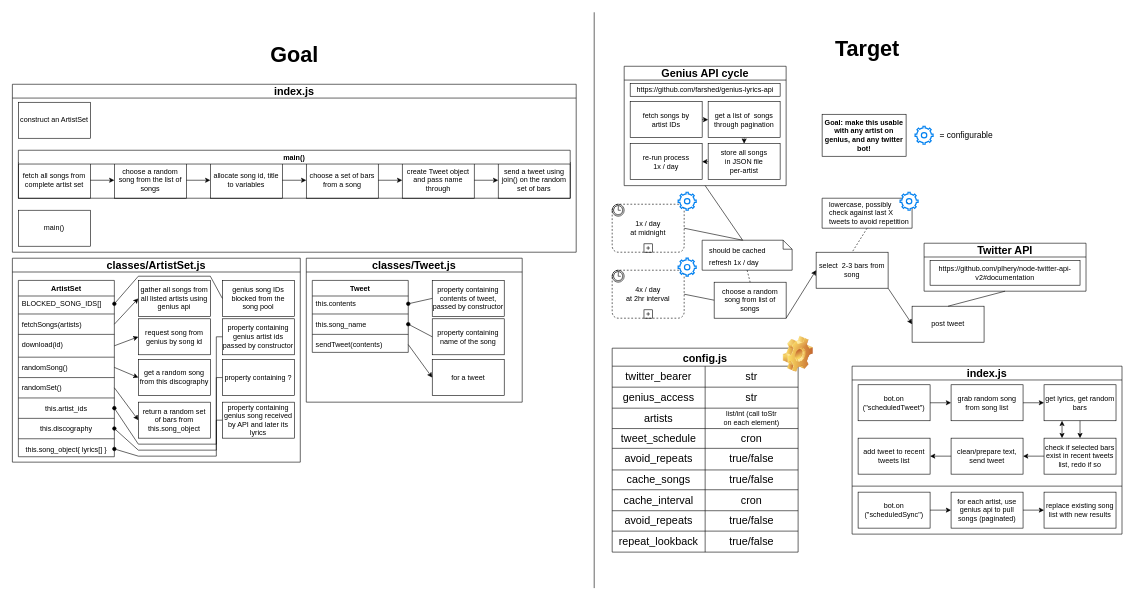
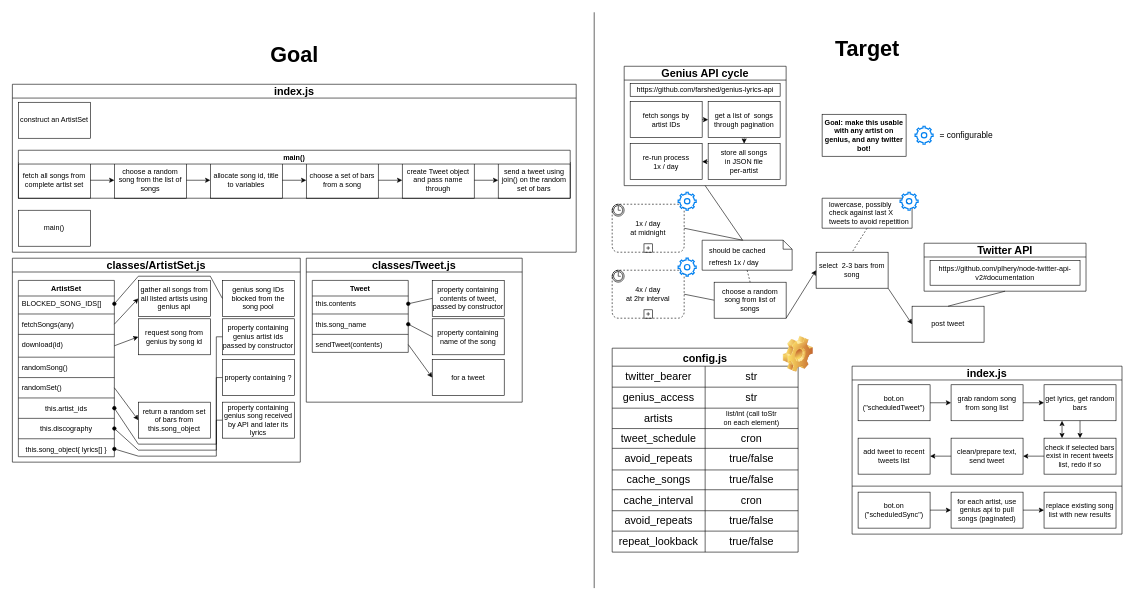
(59, 325) -> (52, 325)
(125, 372) -> none
(174, 378) -> none
